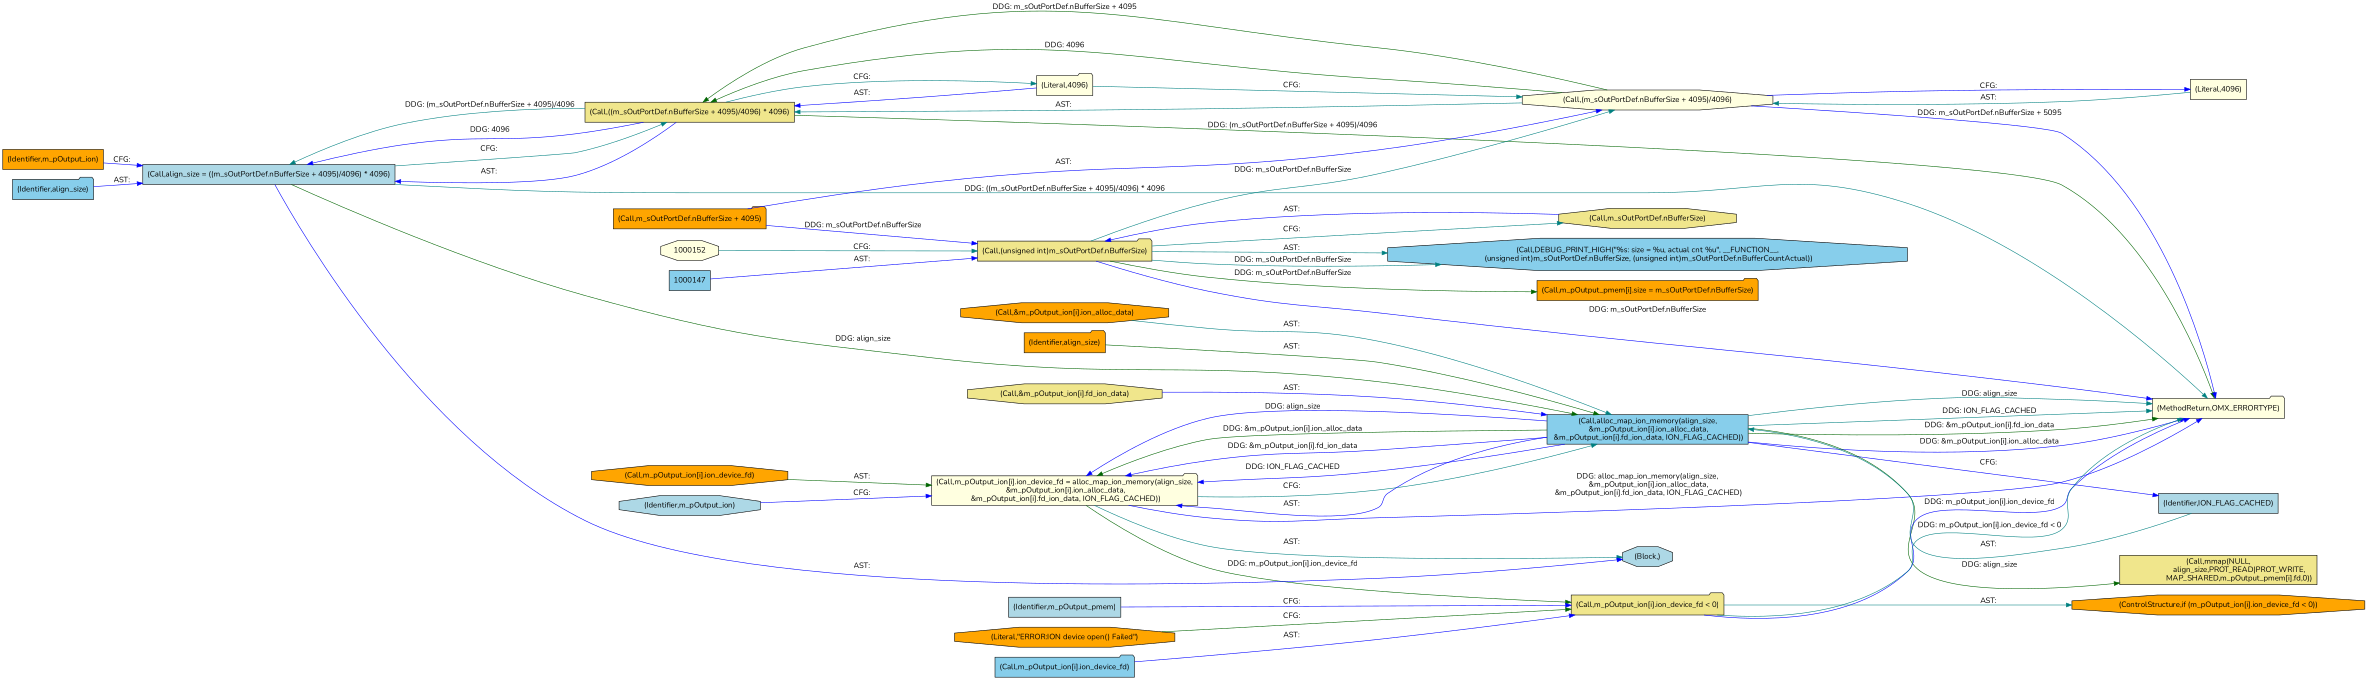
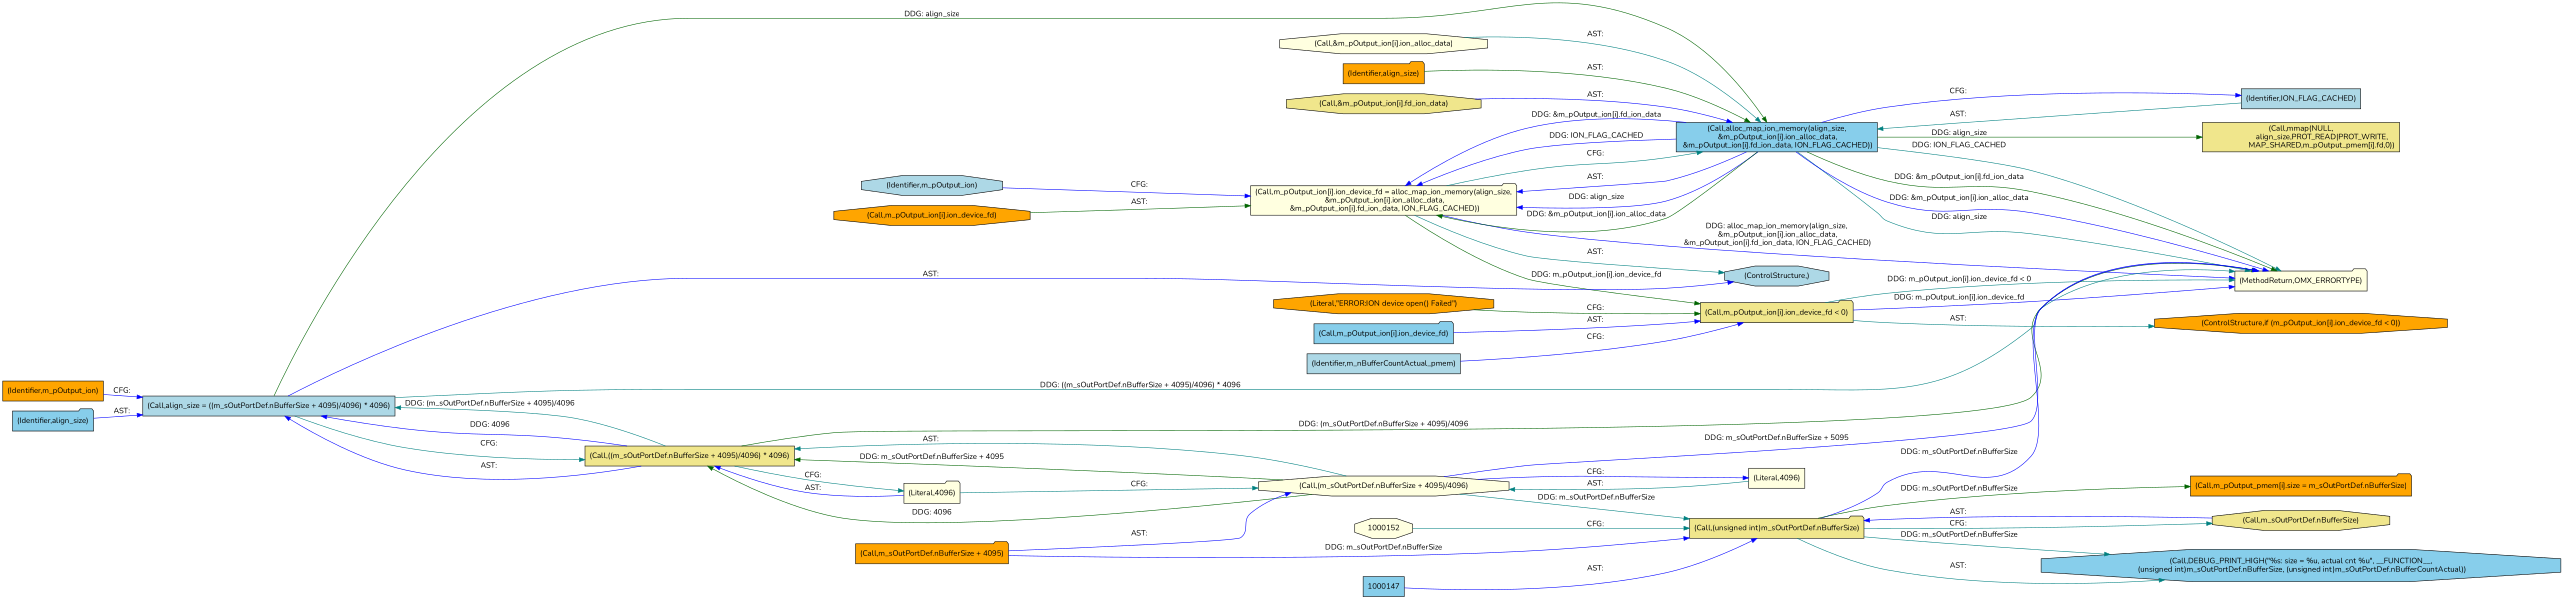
(1350, 179) -> (1572, 506)
(1065, 313) -> (1384, 44)
(1648, 557) -> (1777, 276)
(1065, 607) -> (1384, 364)
